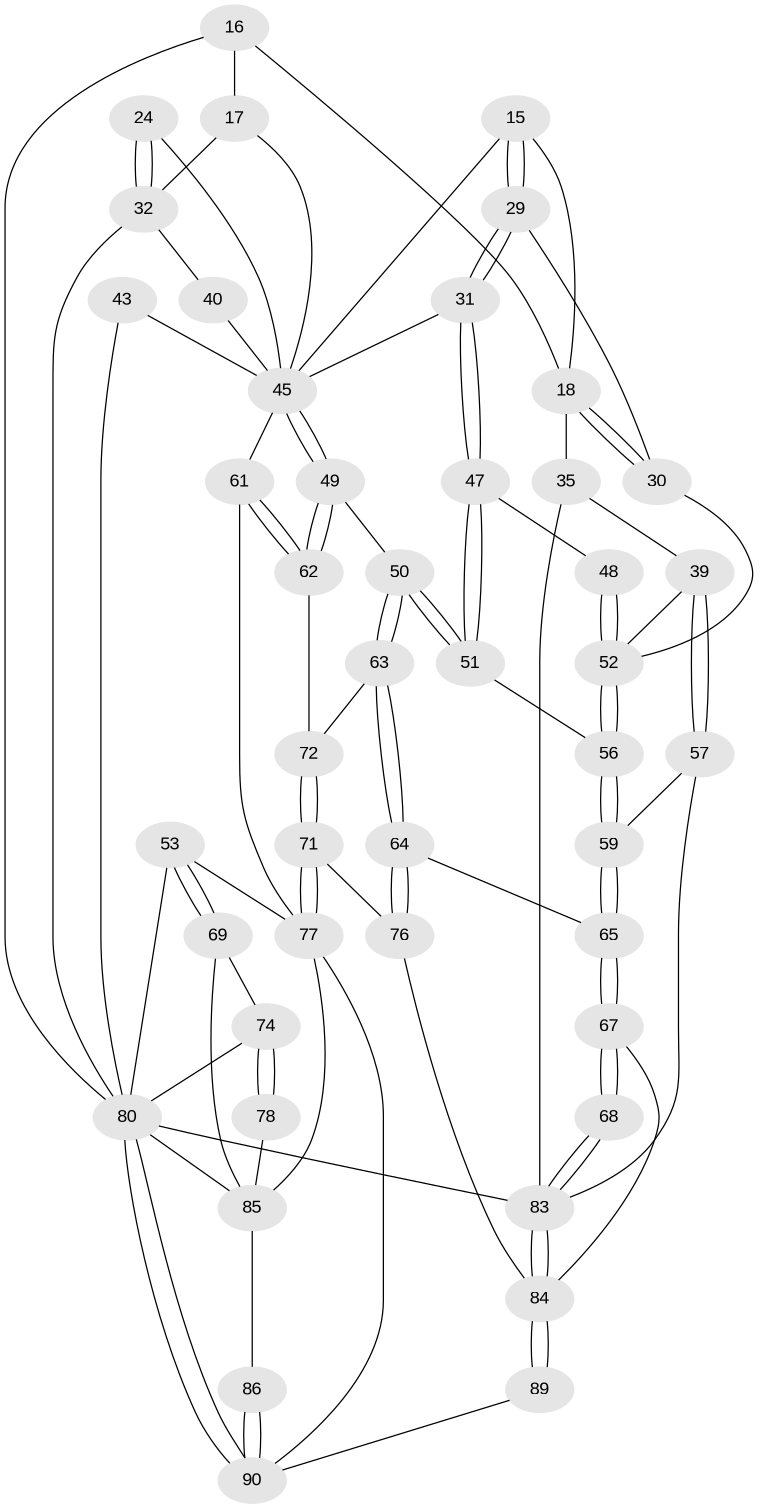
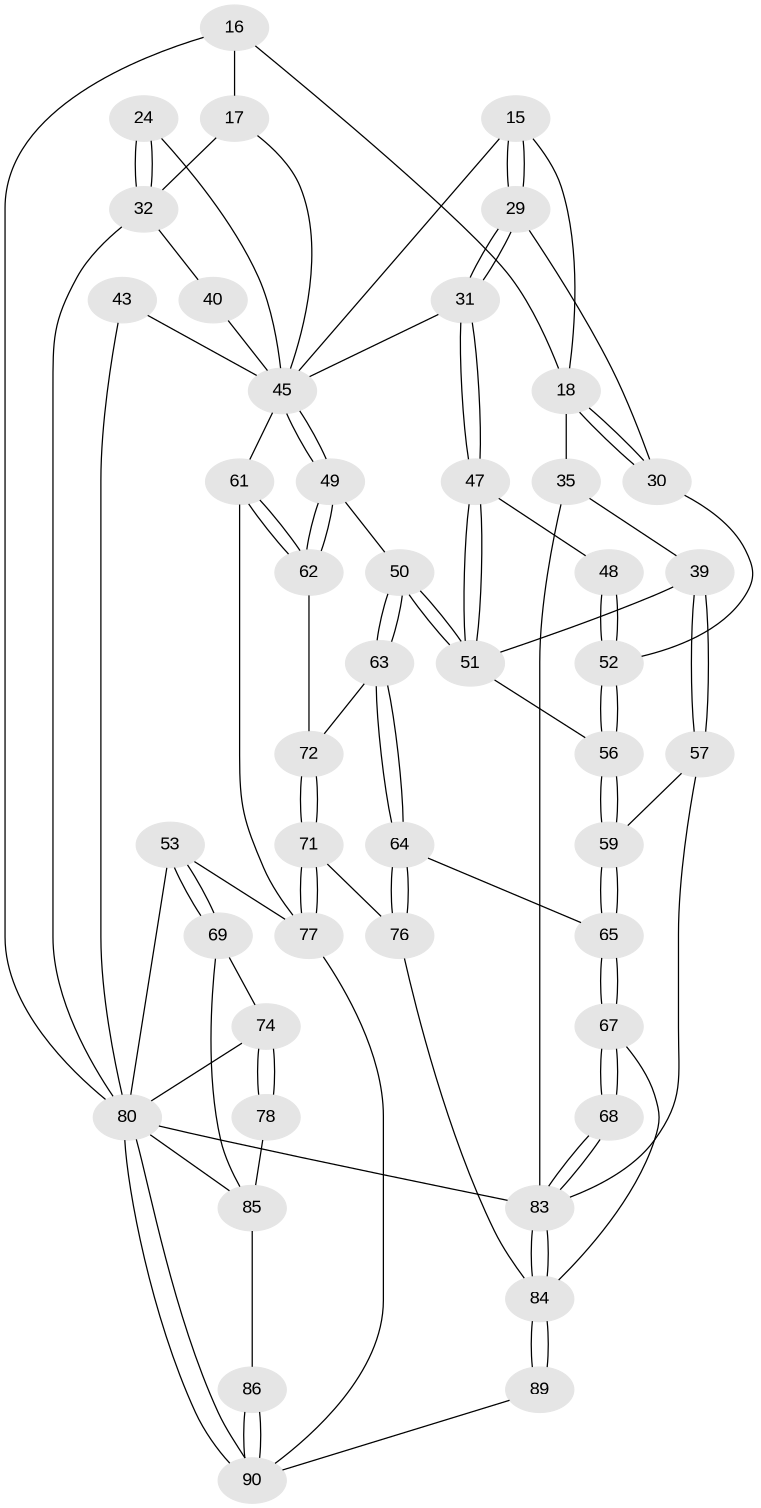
(655, 618) -> (588, 621)
(324, 1081) -> none
